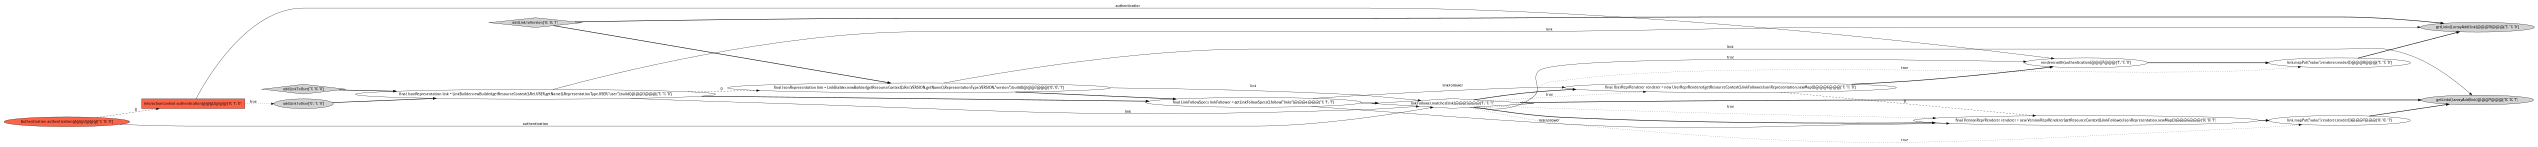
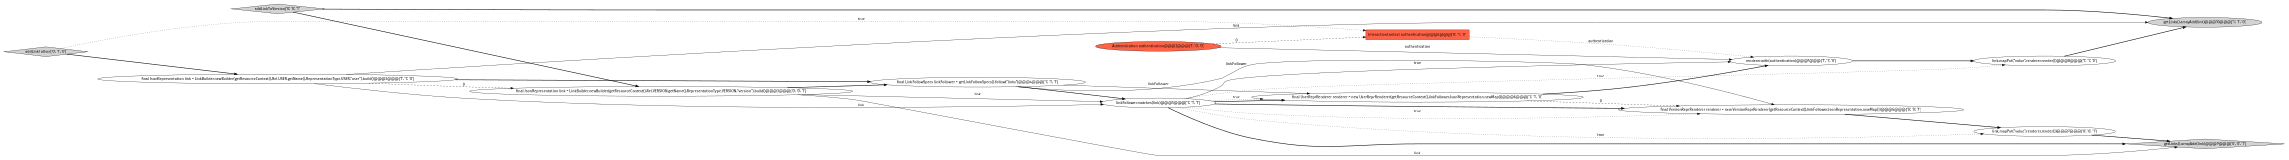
(1105, 8) -> (1610, 44)
(304, 89) -> none
(2477, 100) -> (2205, 144)
(1453, 103) -> (1158, 103)
(258, 104) -> (711, 21)
(304, 104) -> (46, 52)
(776, 126) -> (1474, 54)
